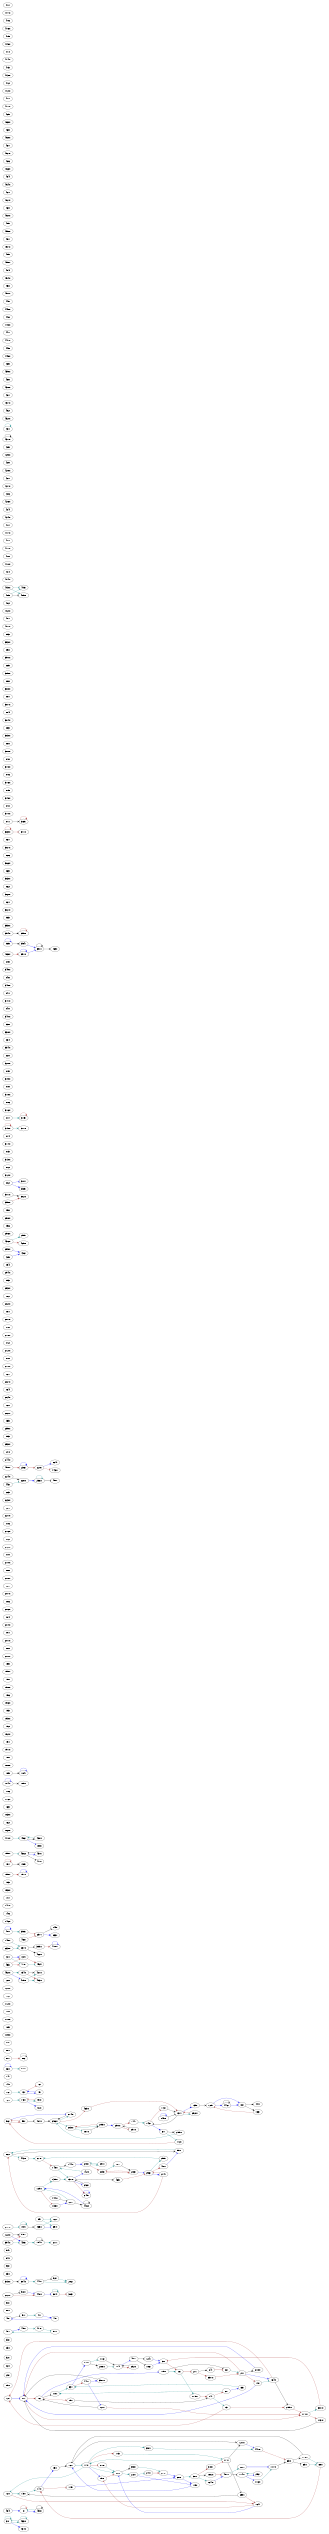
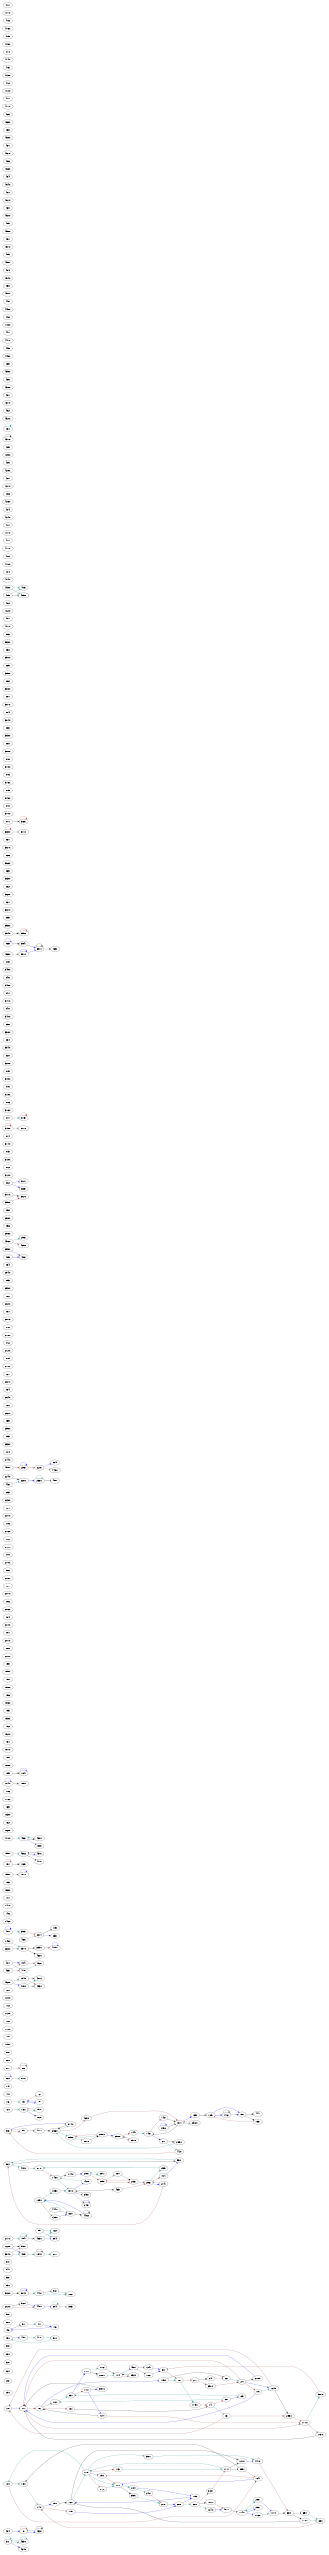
(234, 2471) -> (249, 2507)
